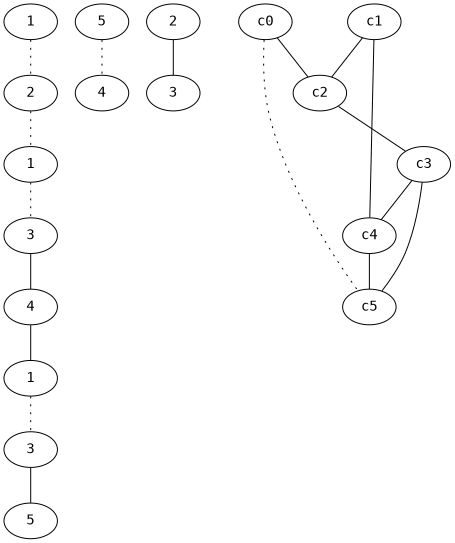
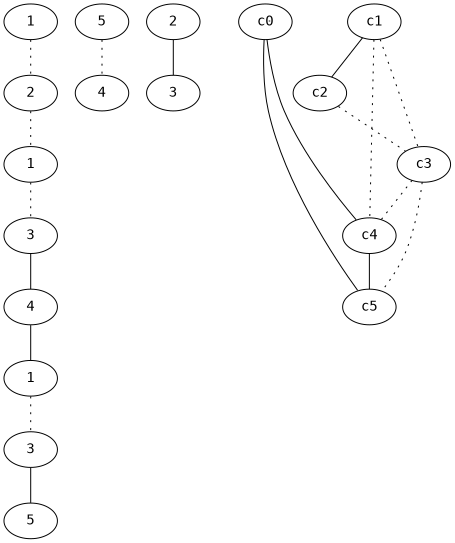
(293, 57) -> (297, 137)
none -> (399, 93)
(372, 120) -> (372, 120)
(365, 124) -> (365, 124)
(289, 173) -> (289, 173)
(397, 200) -> (397, 200)
(410, 240) -> (410, 240)
